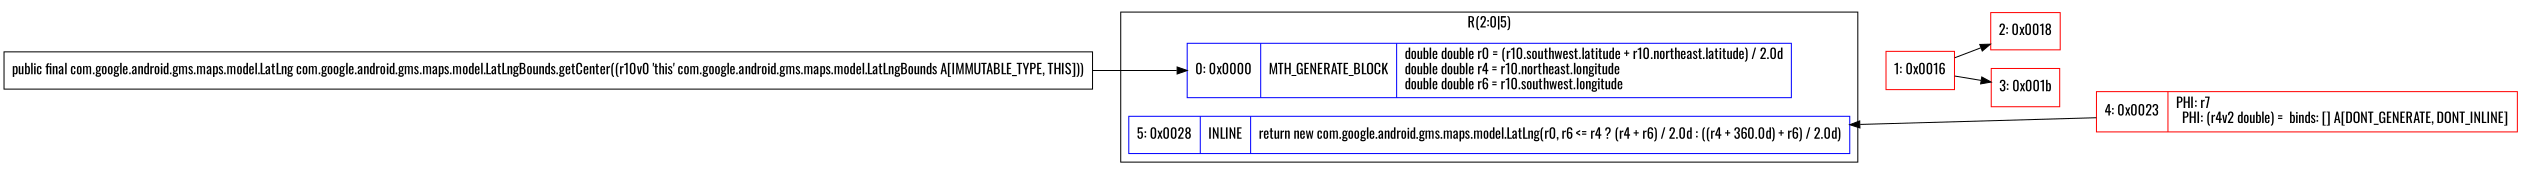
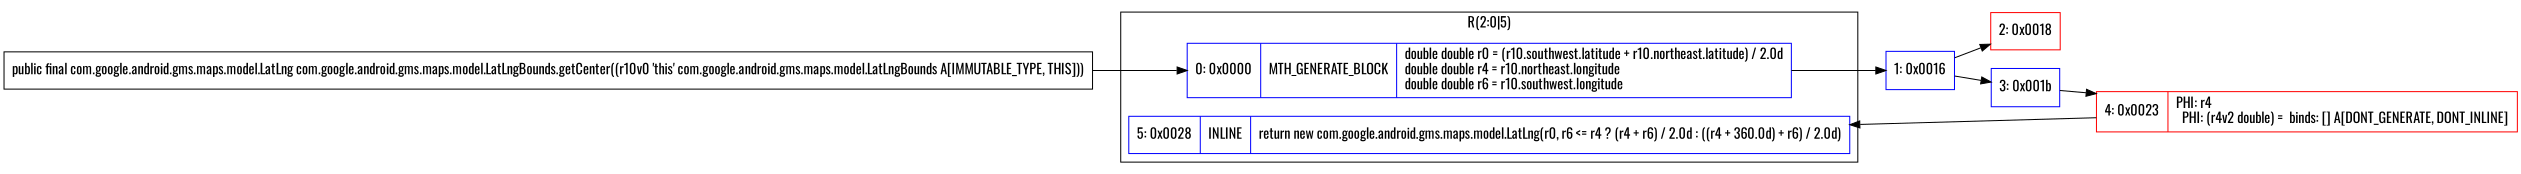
none -> (1834, 70)
(1920, 70) -> (1920, 70)
(2025, 88) -> (2025, 88)
none -> (2073, 92)
(2195, 104) -> (2196, 104)
